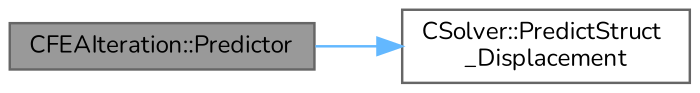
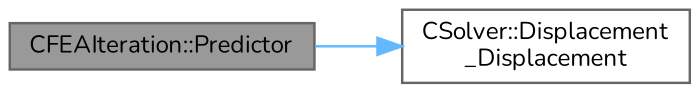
(546, 46) -> (546, 46)
